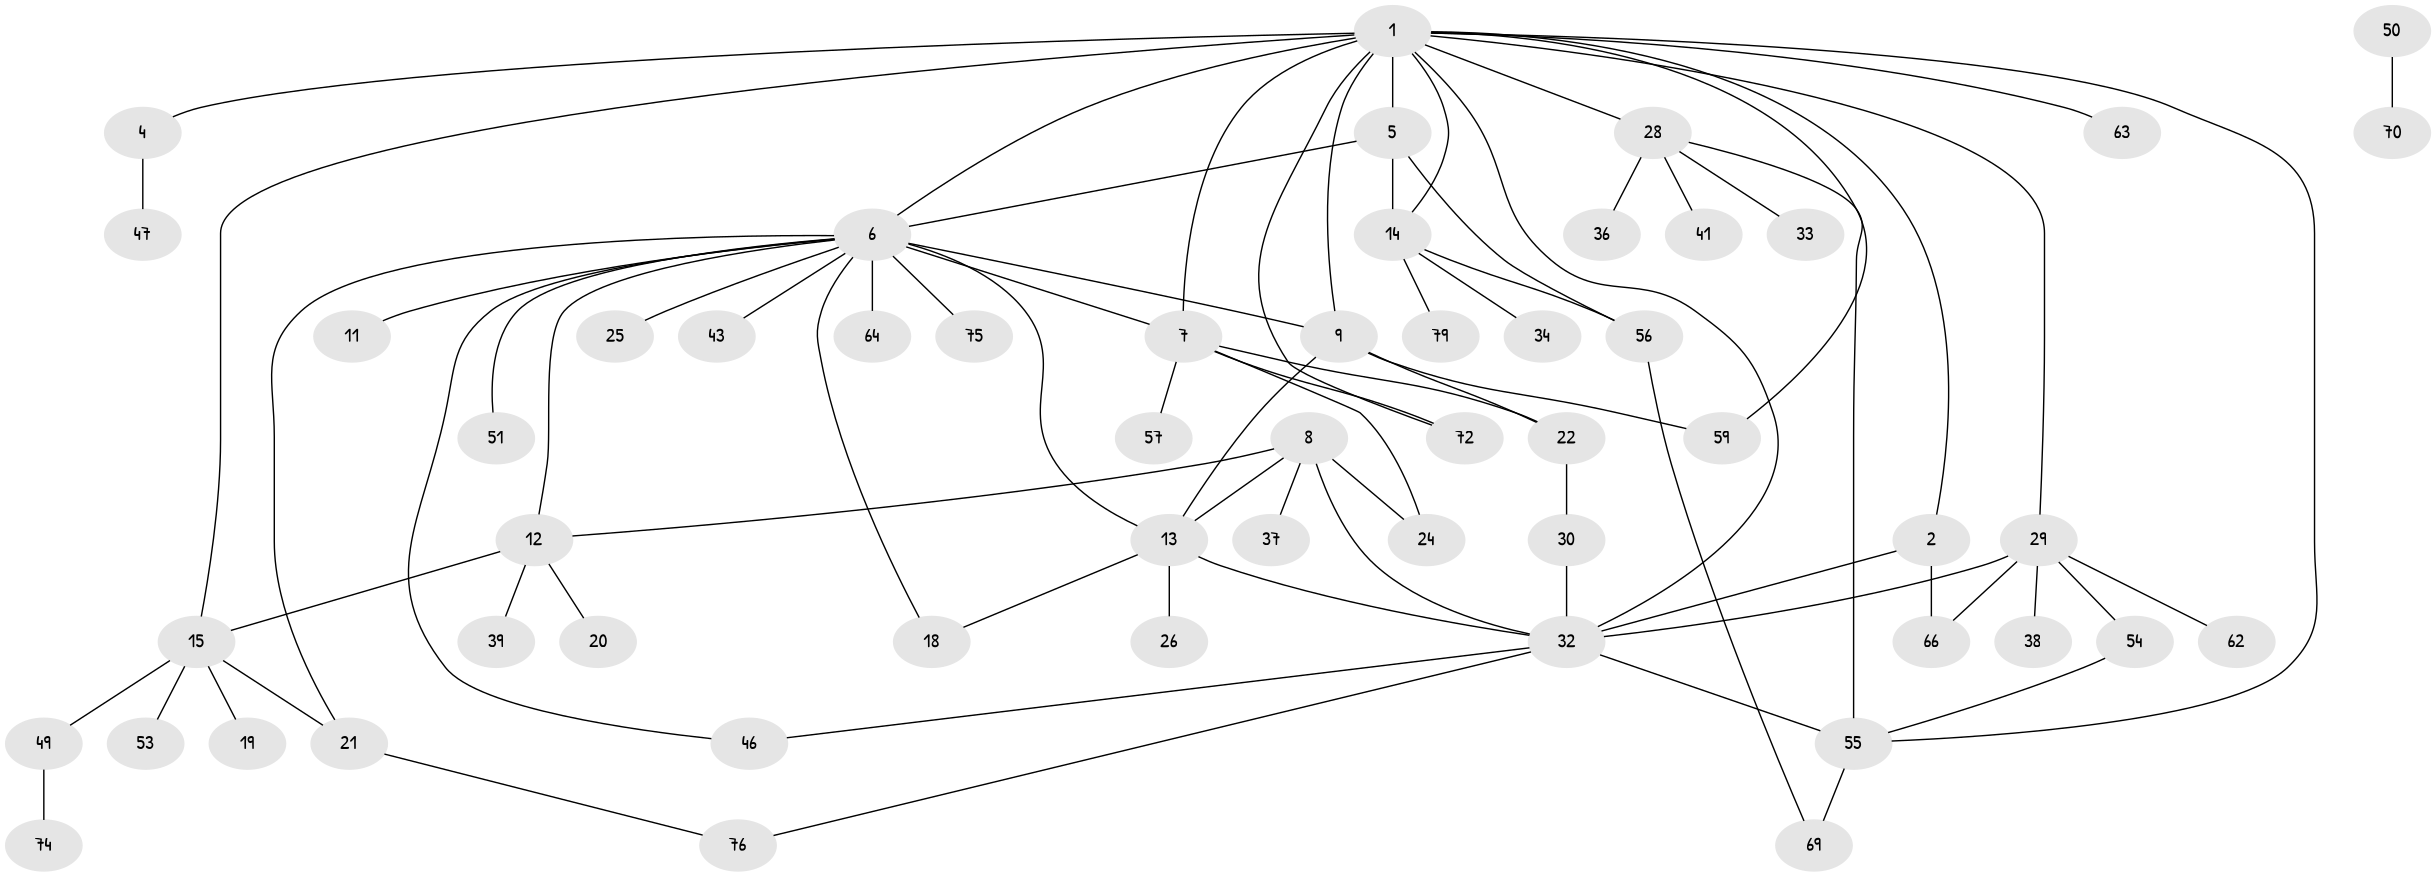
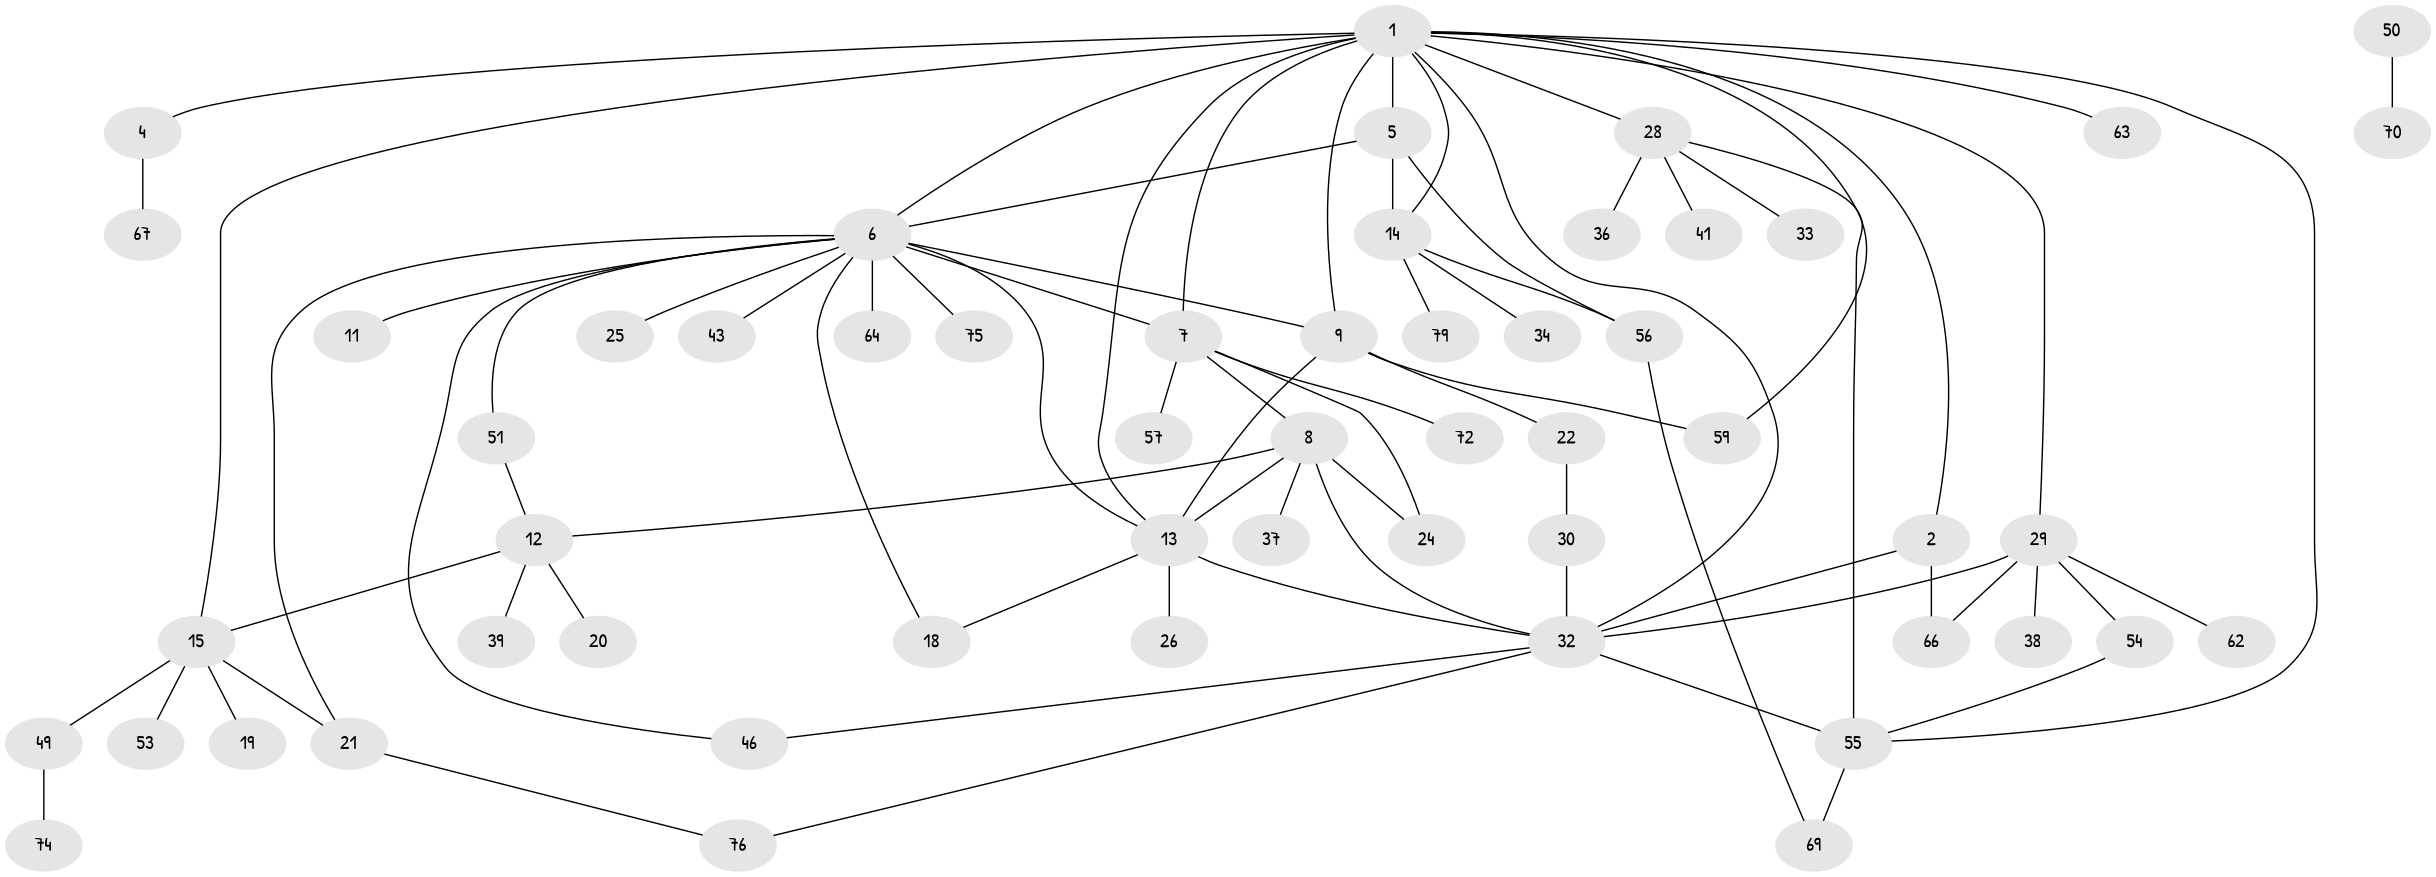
(143, 235) -> (143, 235)
(1259, 274) -> (1131, 228)
(596, 291) -> (515, 489)
(1380, 379) -> (1246, 387)
